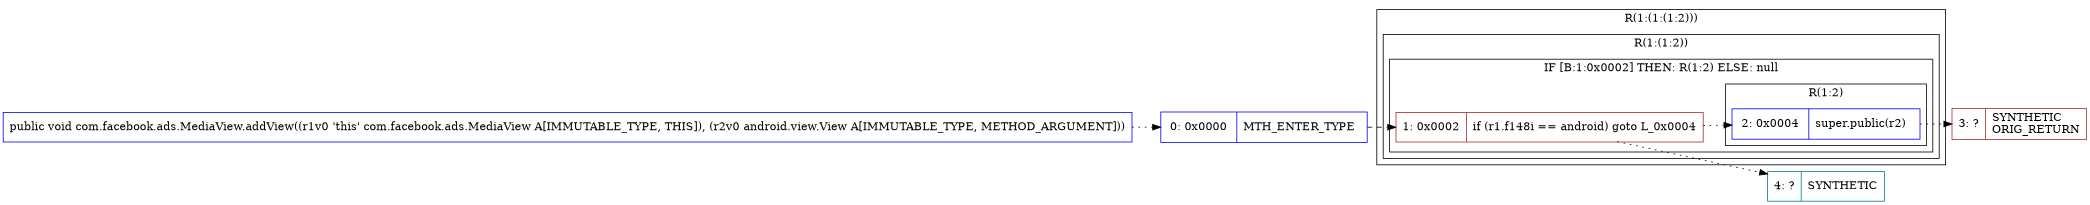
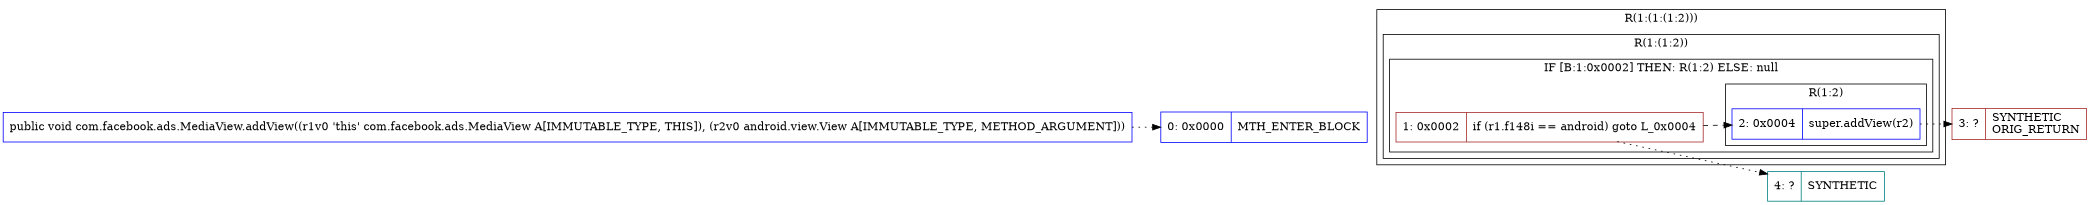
(1861, 124) -> (1861, 124)
(1714, 125) -> (1714, 125)
(1299, 127) -> (1299, 127)
(1378, 127) -> none
